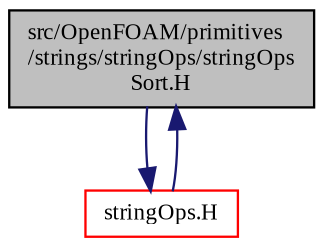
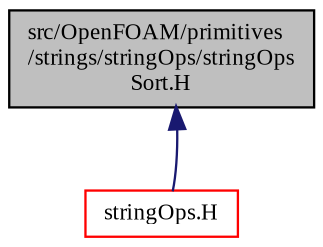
(146, 137) -> none
